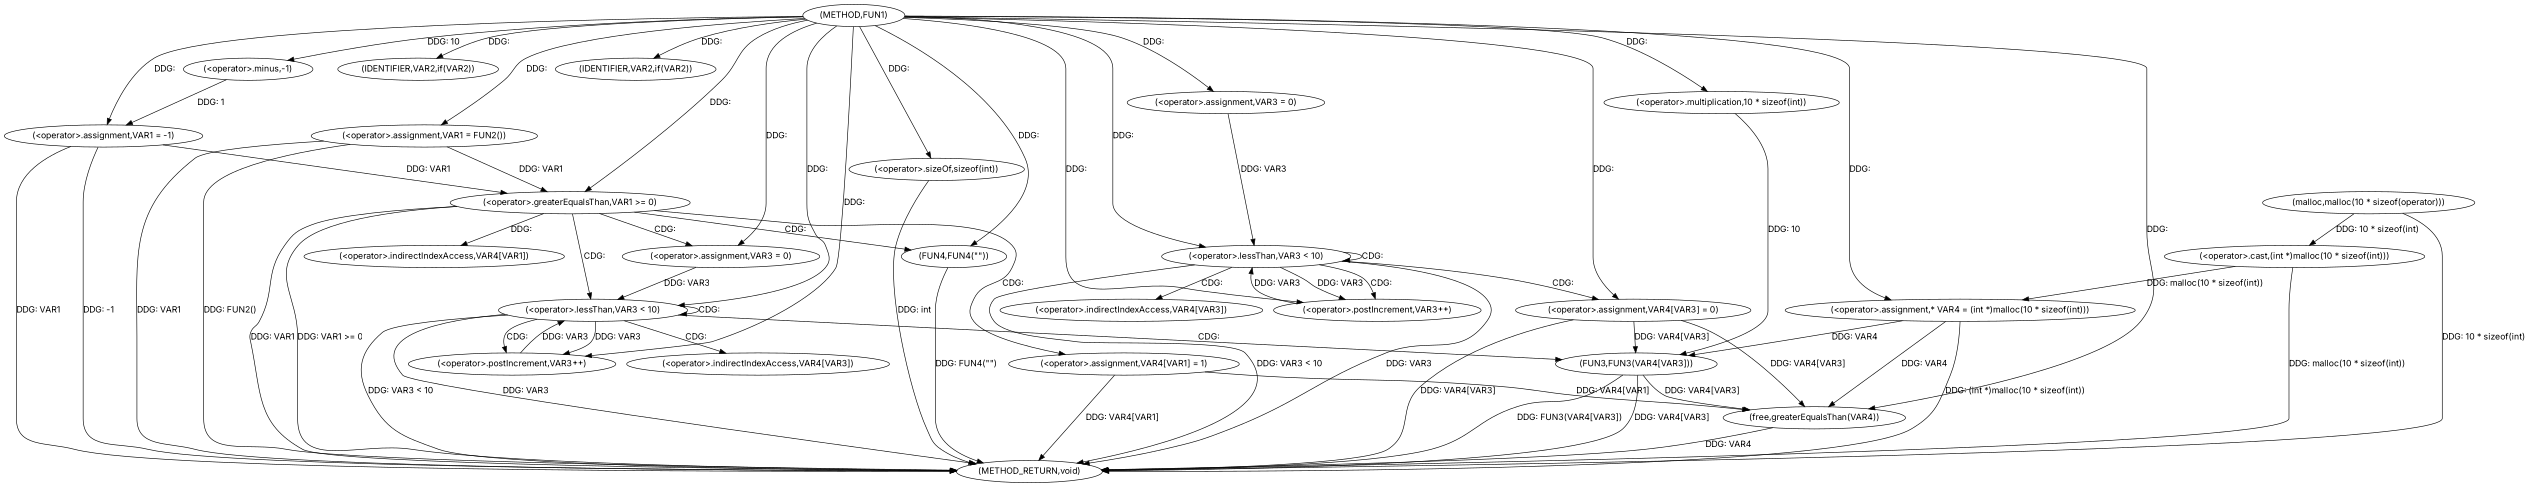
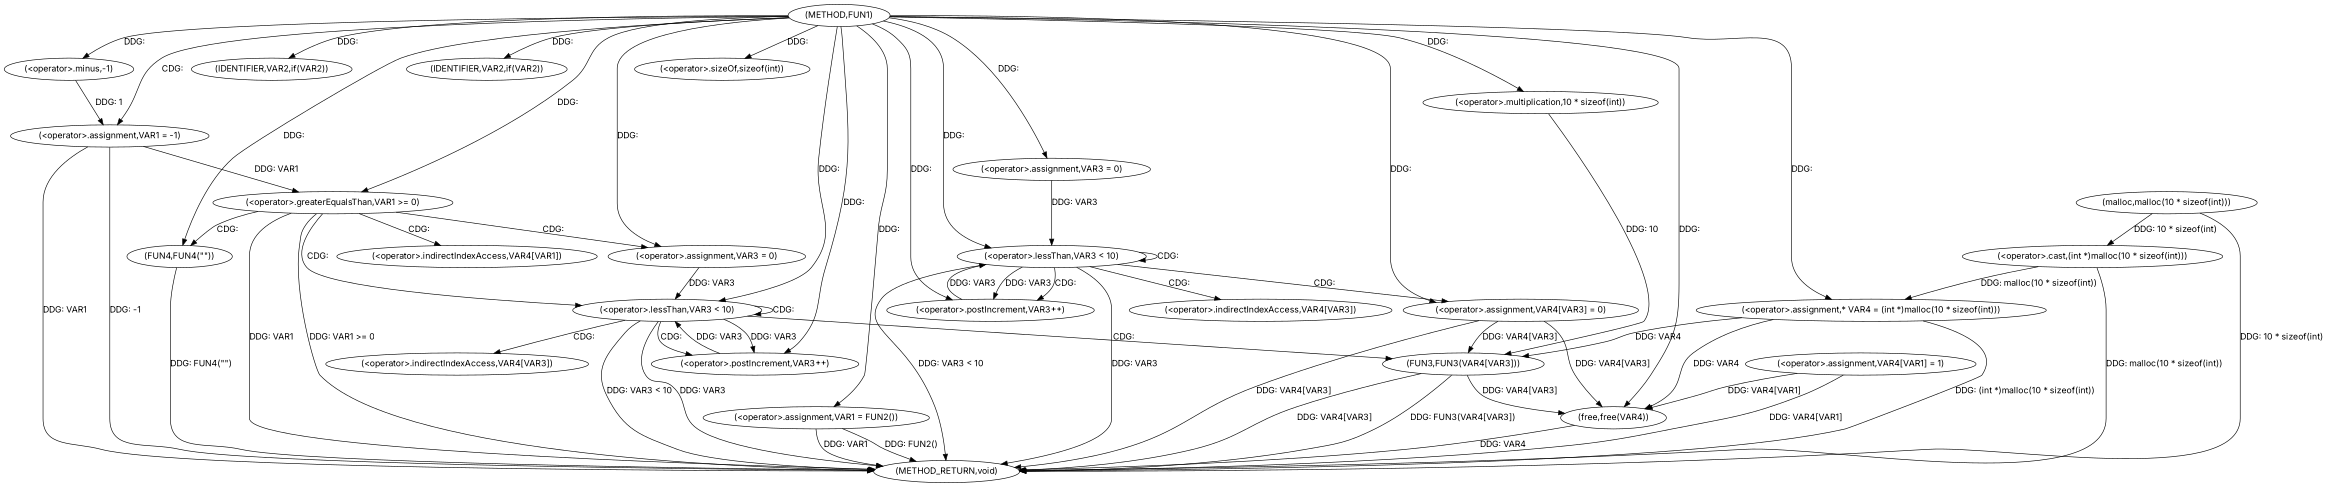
(444, 42) -> (136, 42)
(166, 69) -> (174, 69)
(494, 168) -> none
(2369, 203) -> (2167, 203)
(931, 225) -> none
(523, 230) -> (420, 230)
(900, 330) -> none
(1814, 418) -> (1613, 418)
